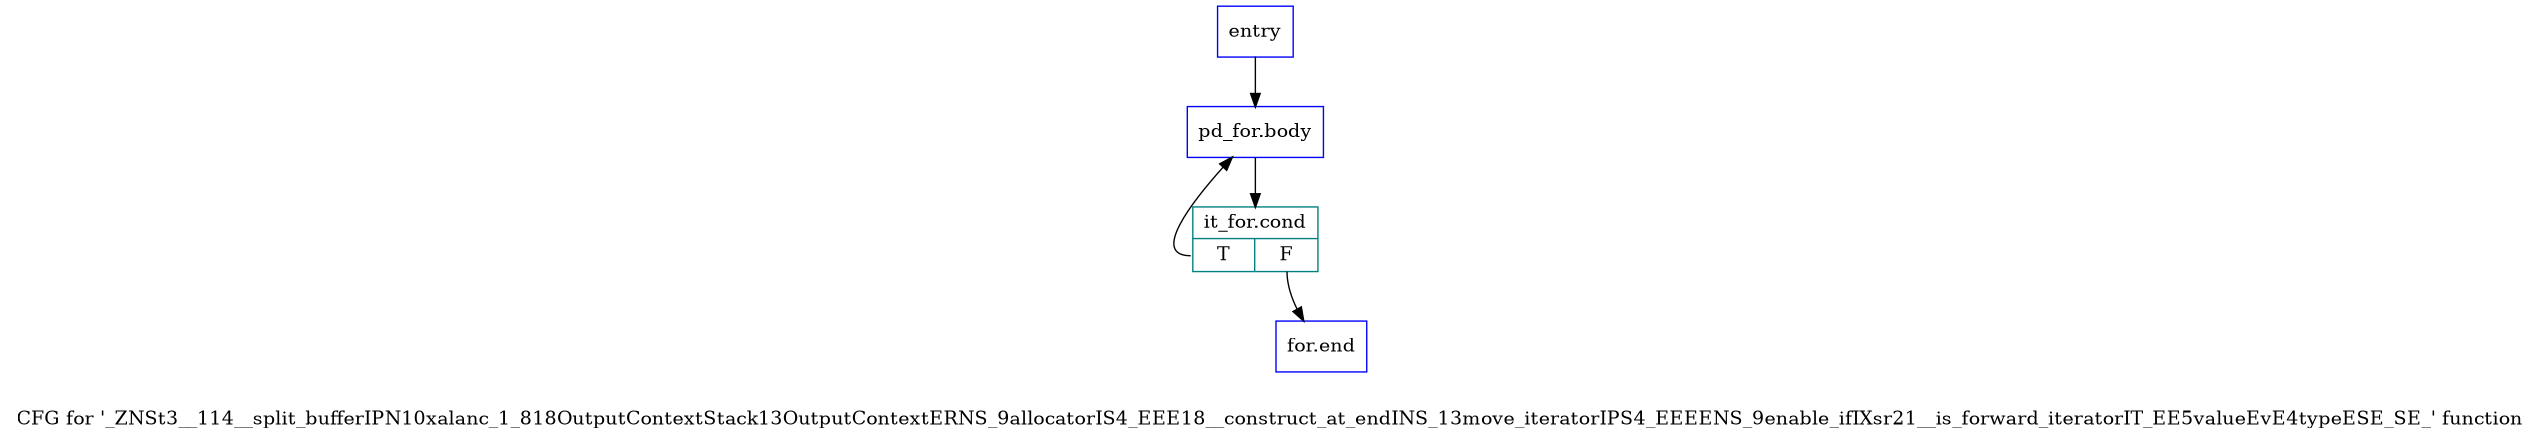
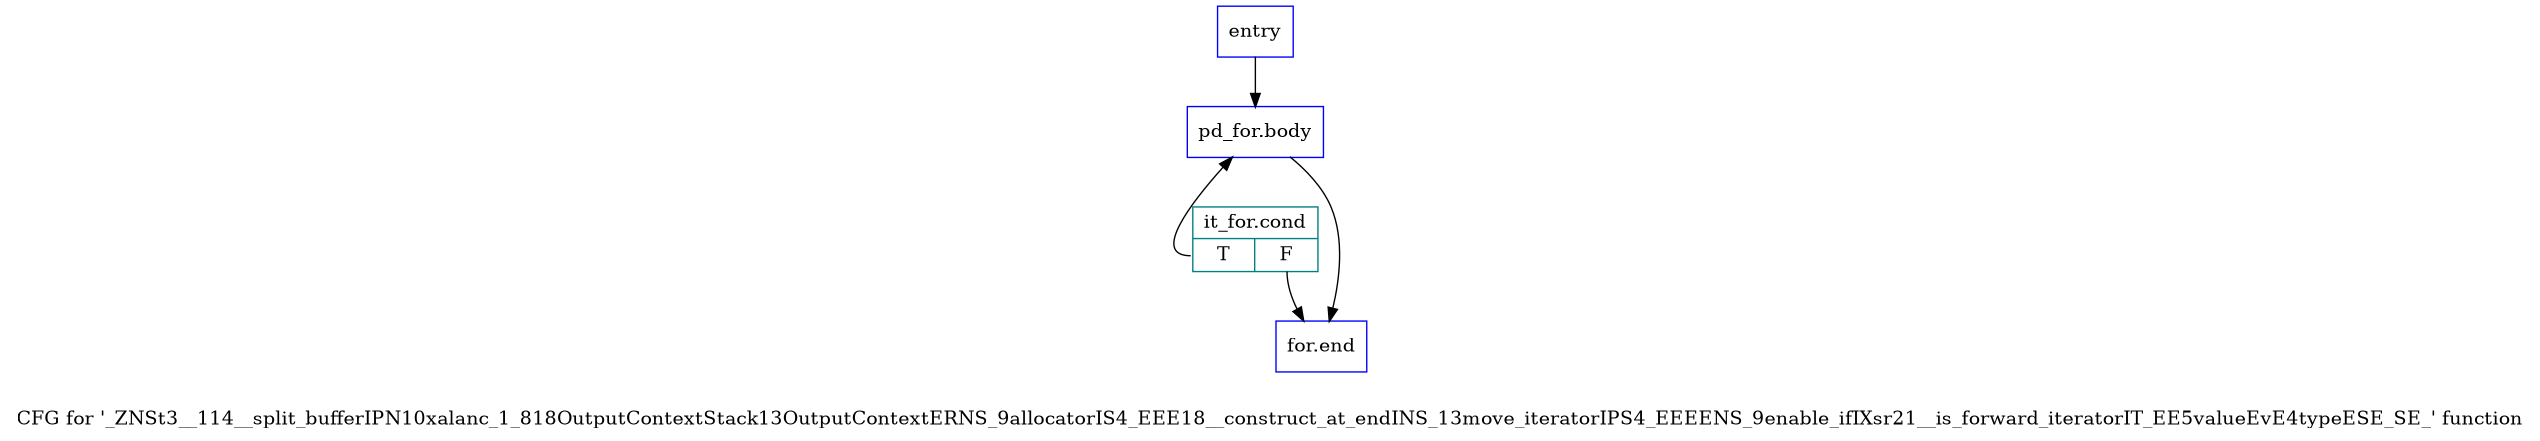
(1255, 175) -> (1336, 225)
